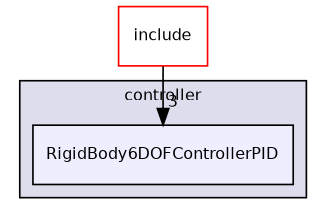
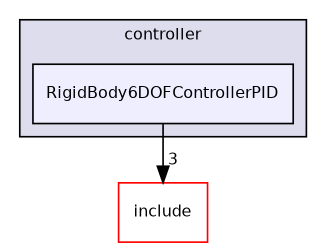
(163, 91) -> (163, 147)
